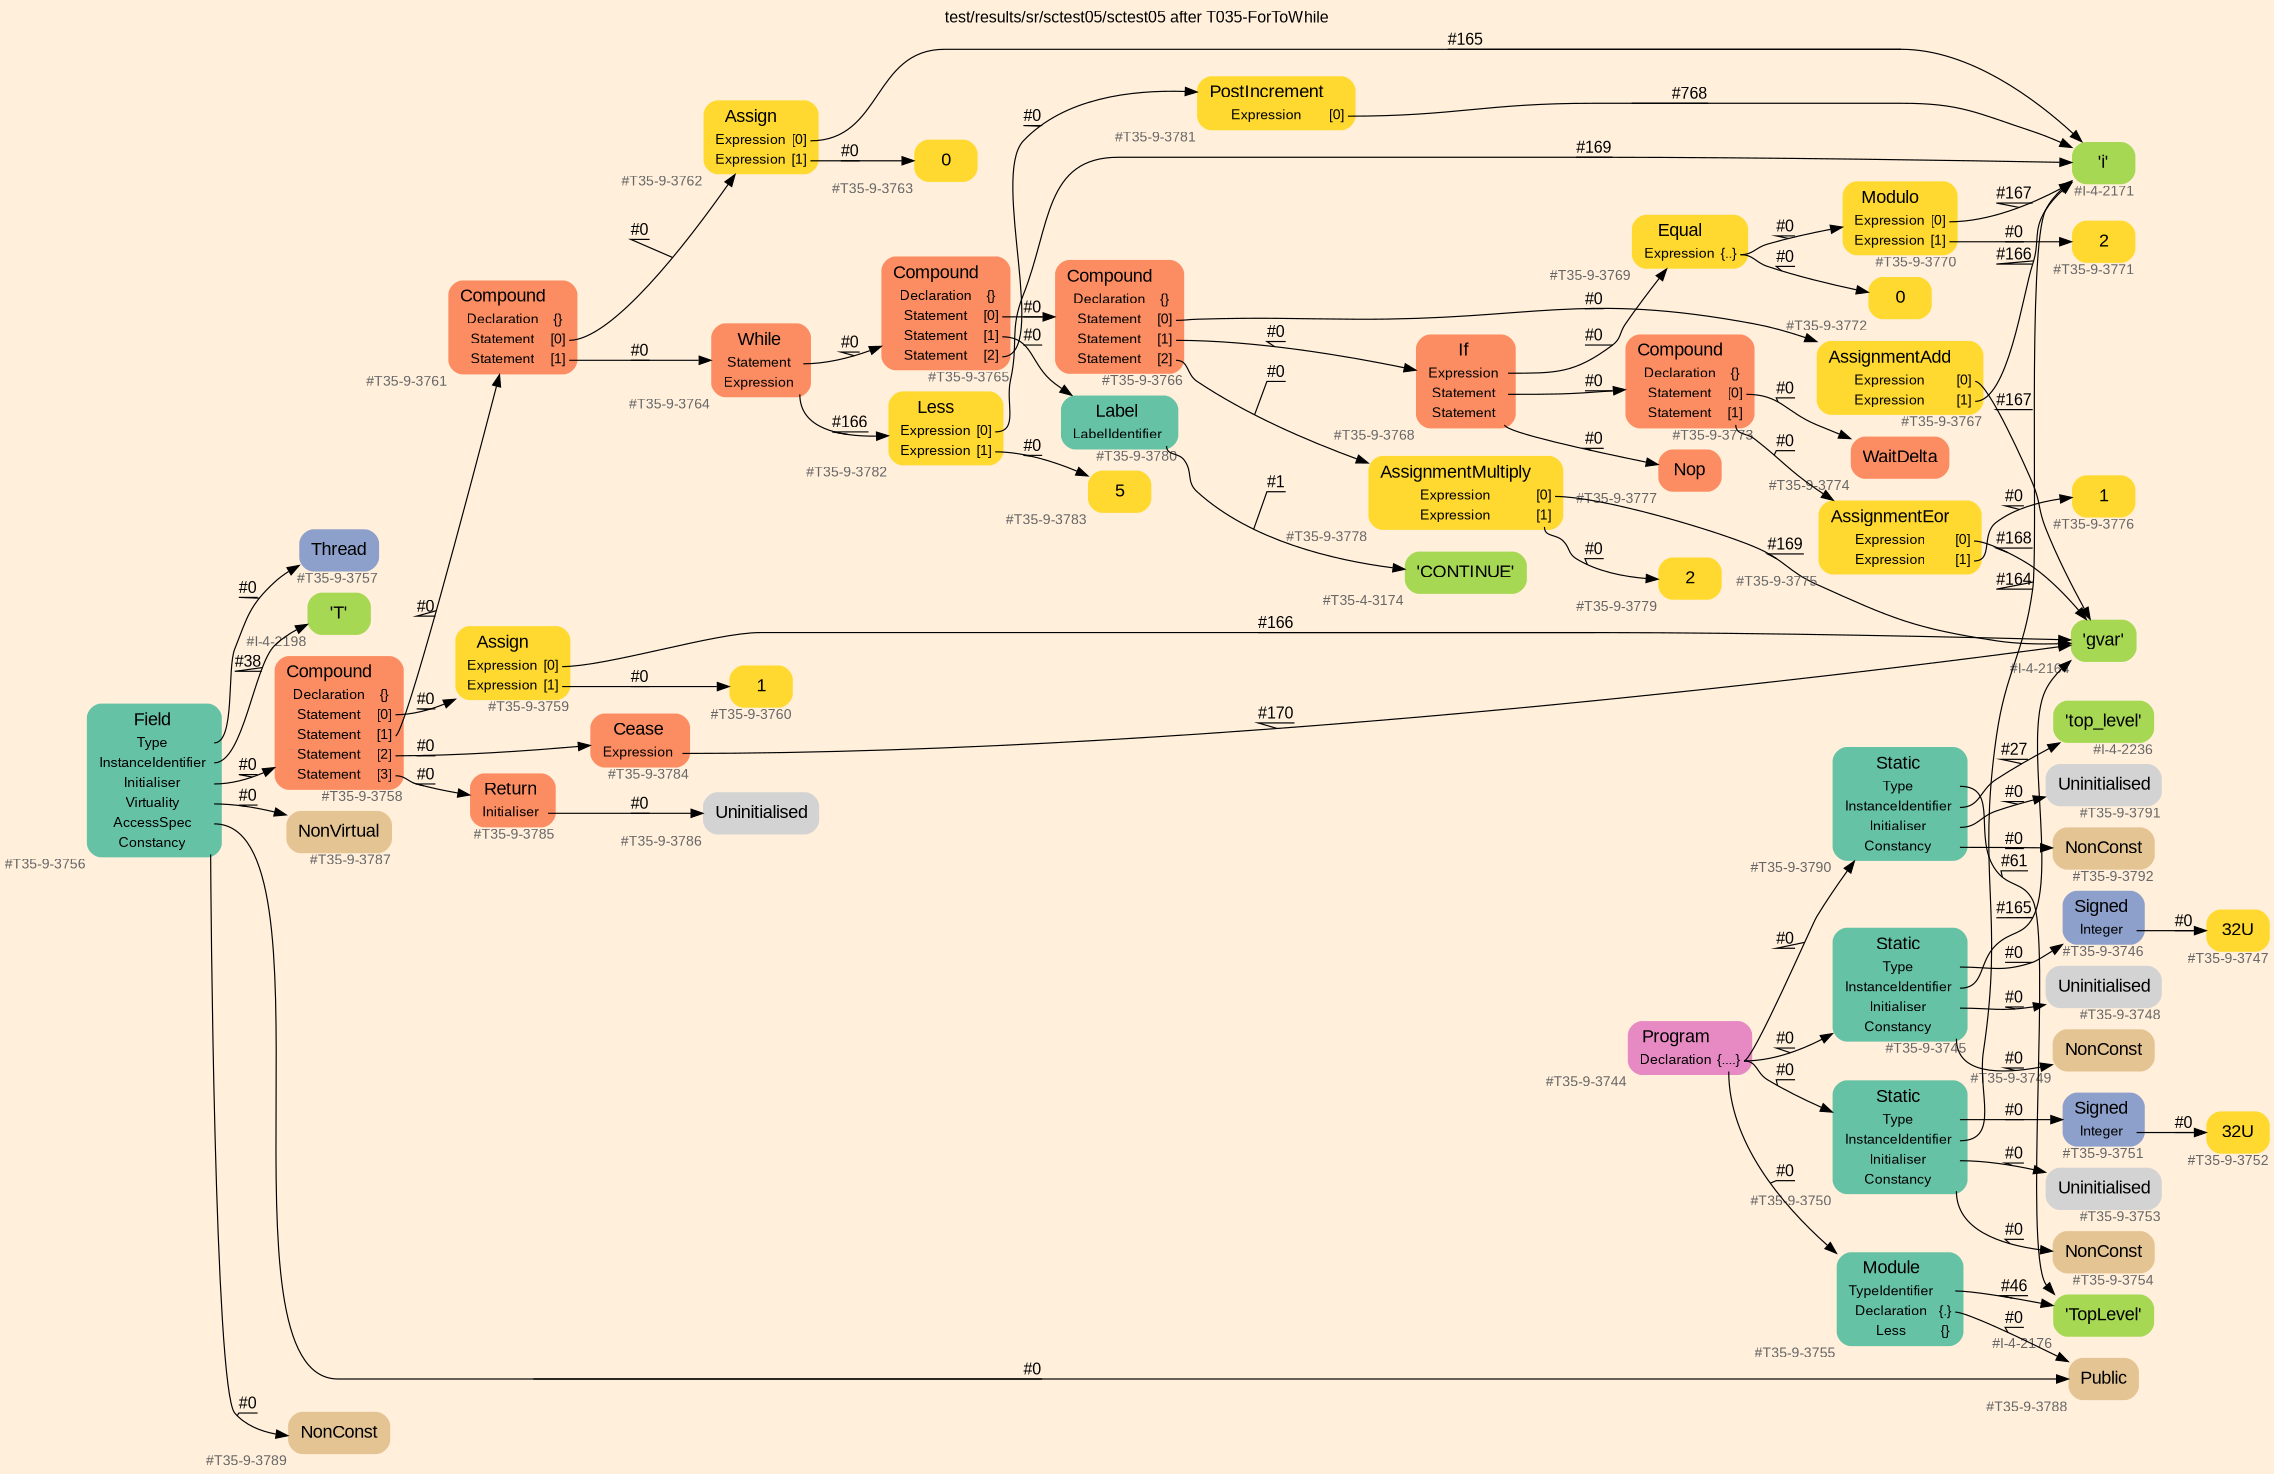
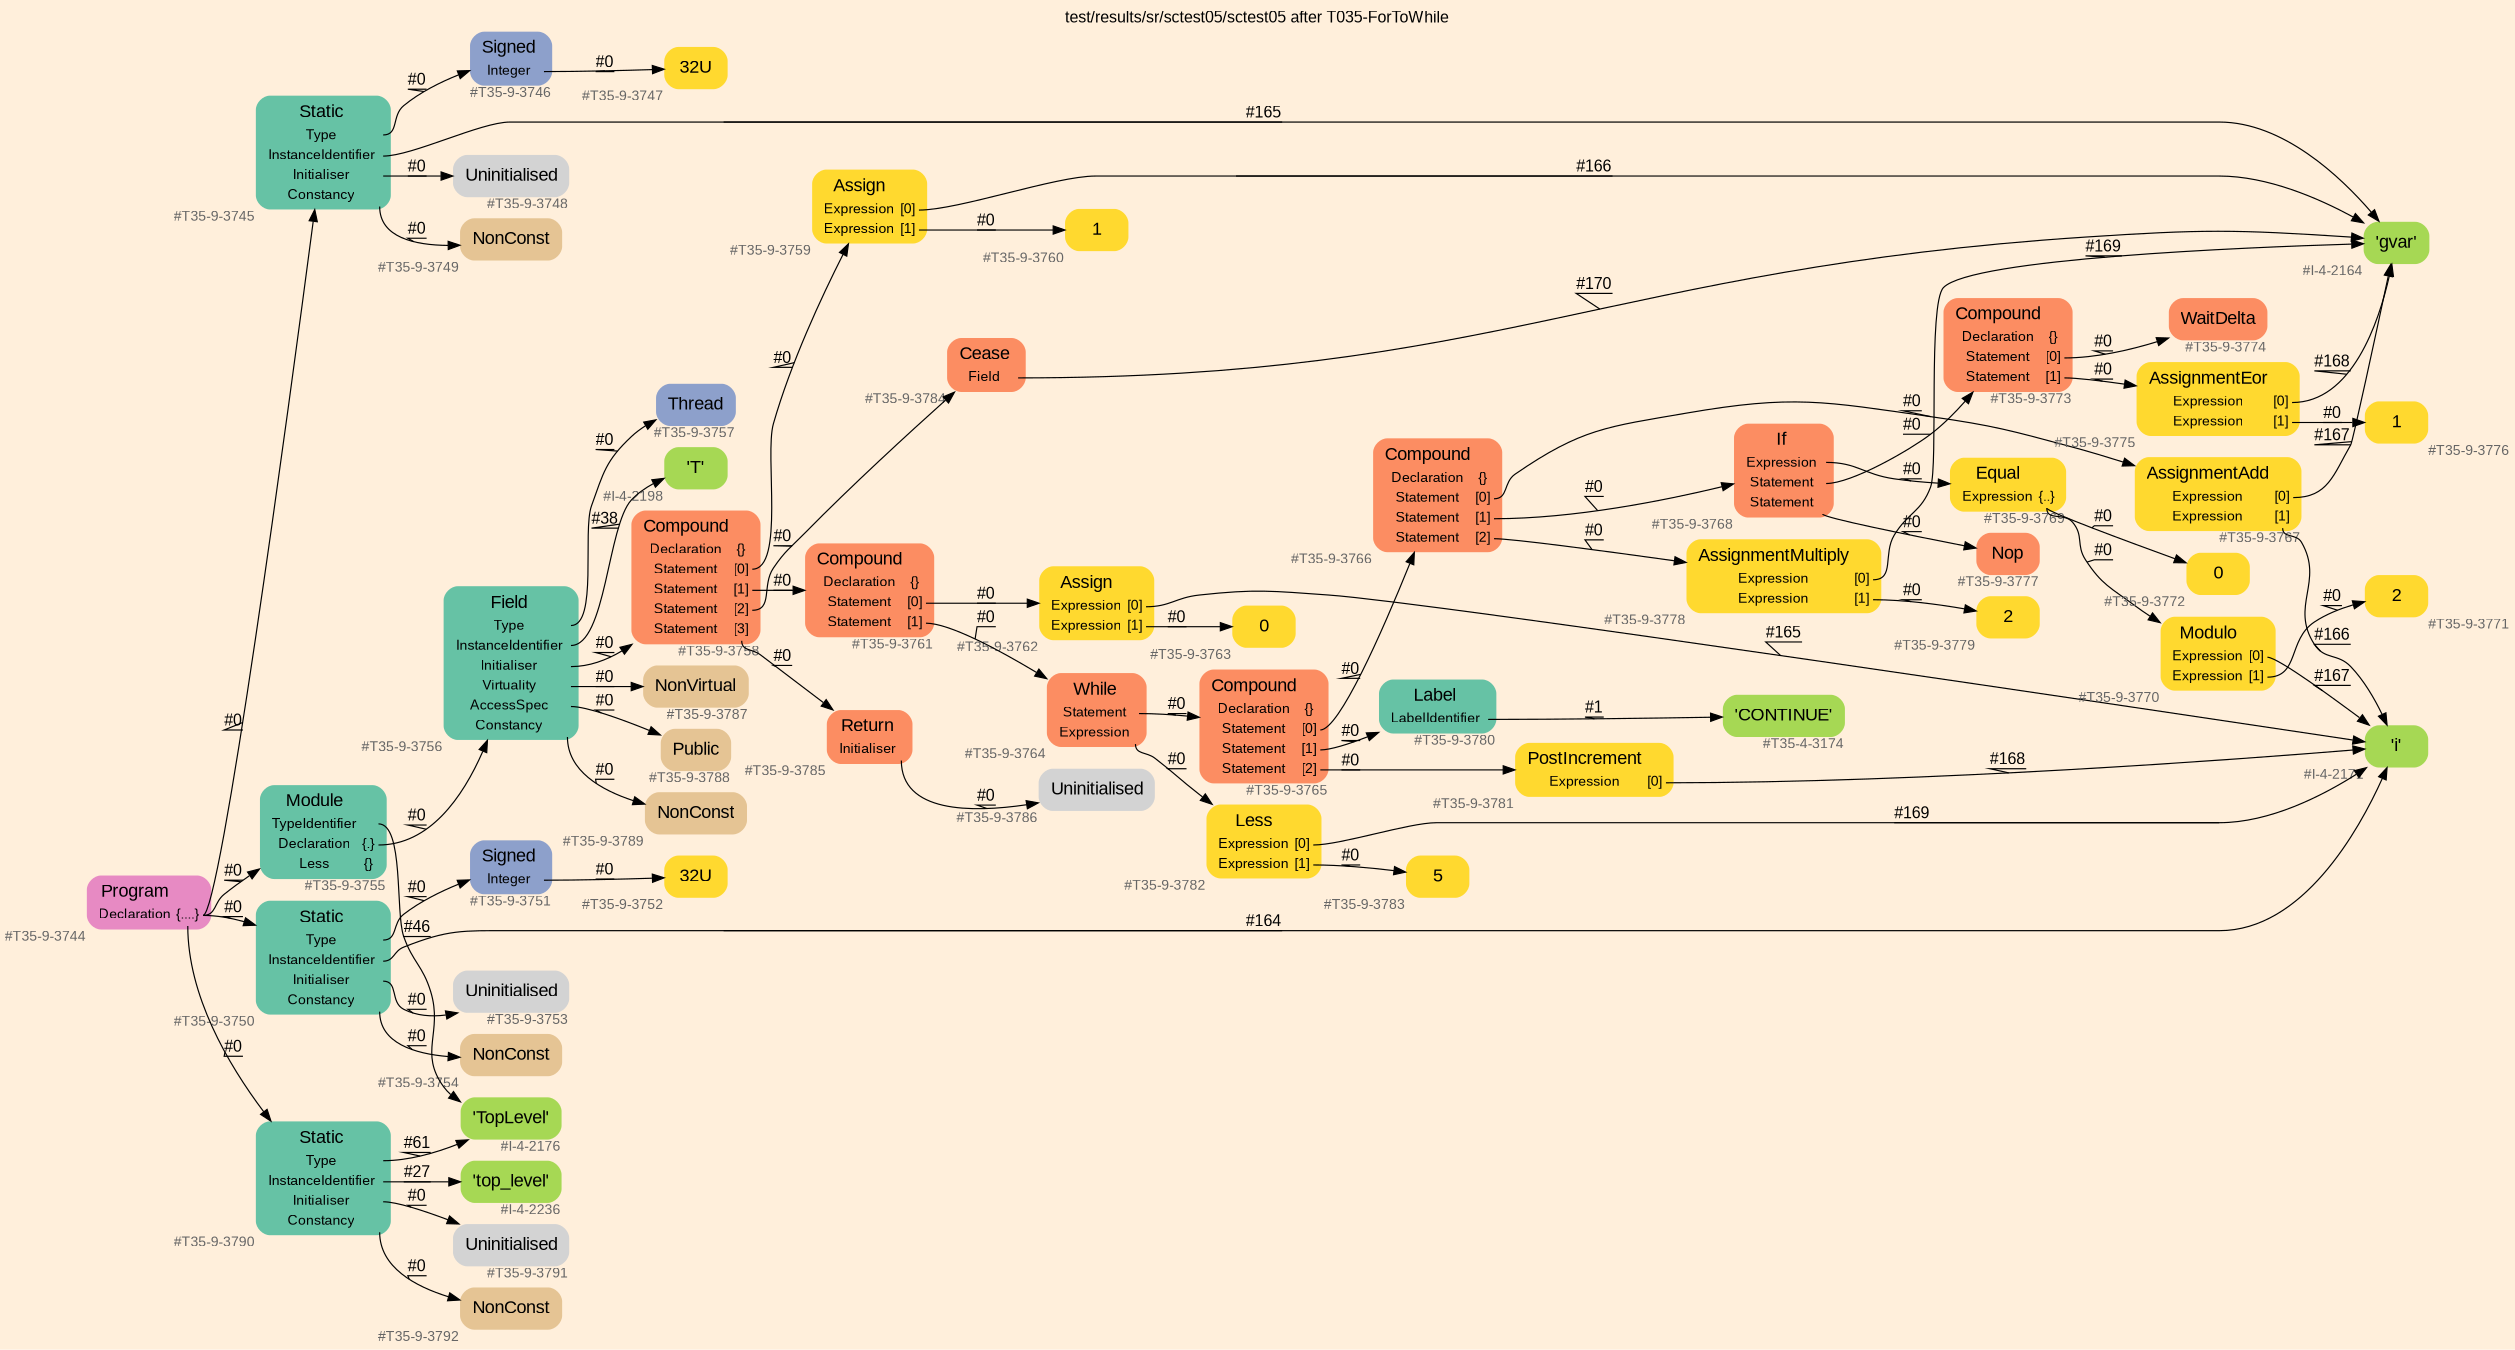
(1690, 94) -> (2008, 760)
(850, 423) -> (1177, 760)
(638, 752) -> (985, 377)
(2007, 1332) -> (444, 814)
